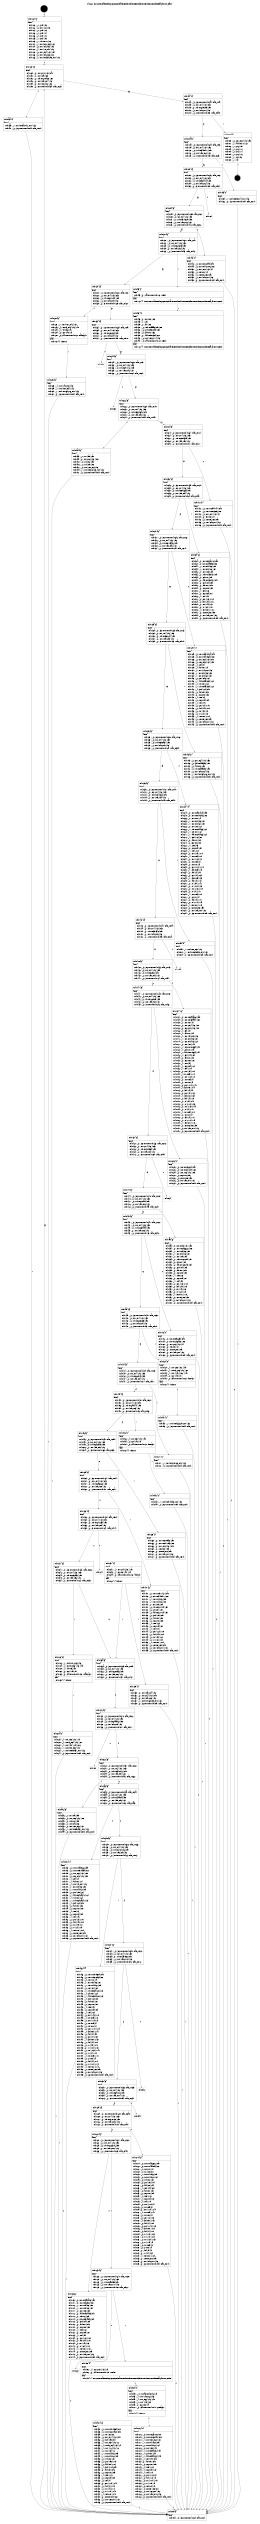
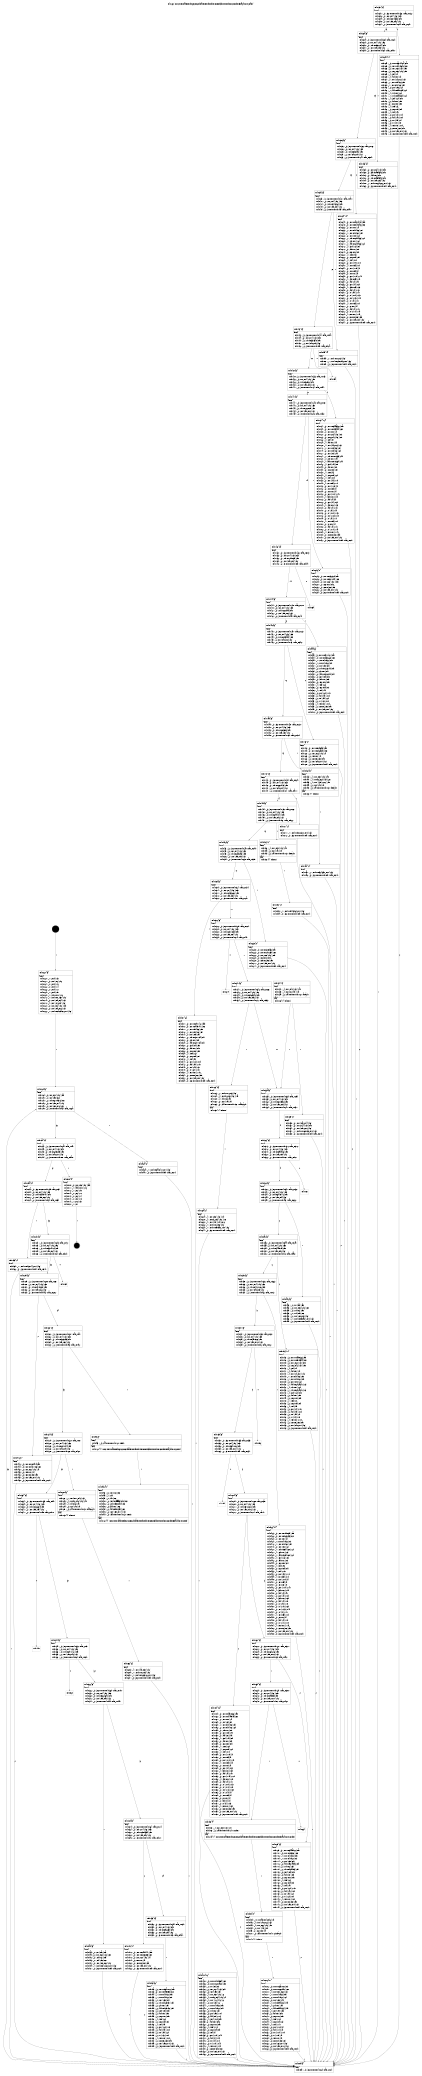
(176, 514) -> none
